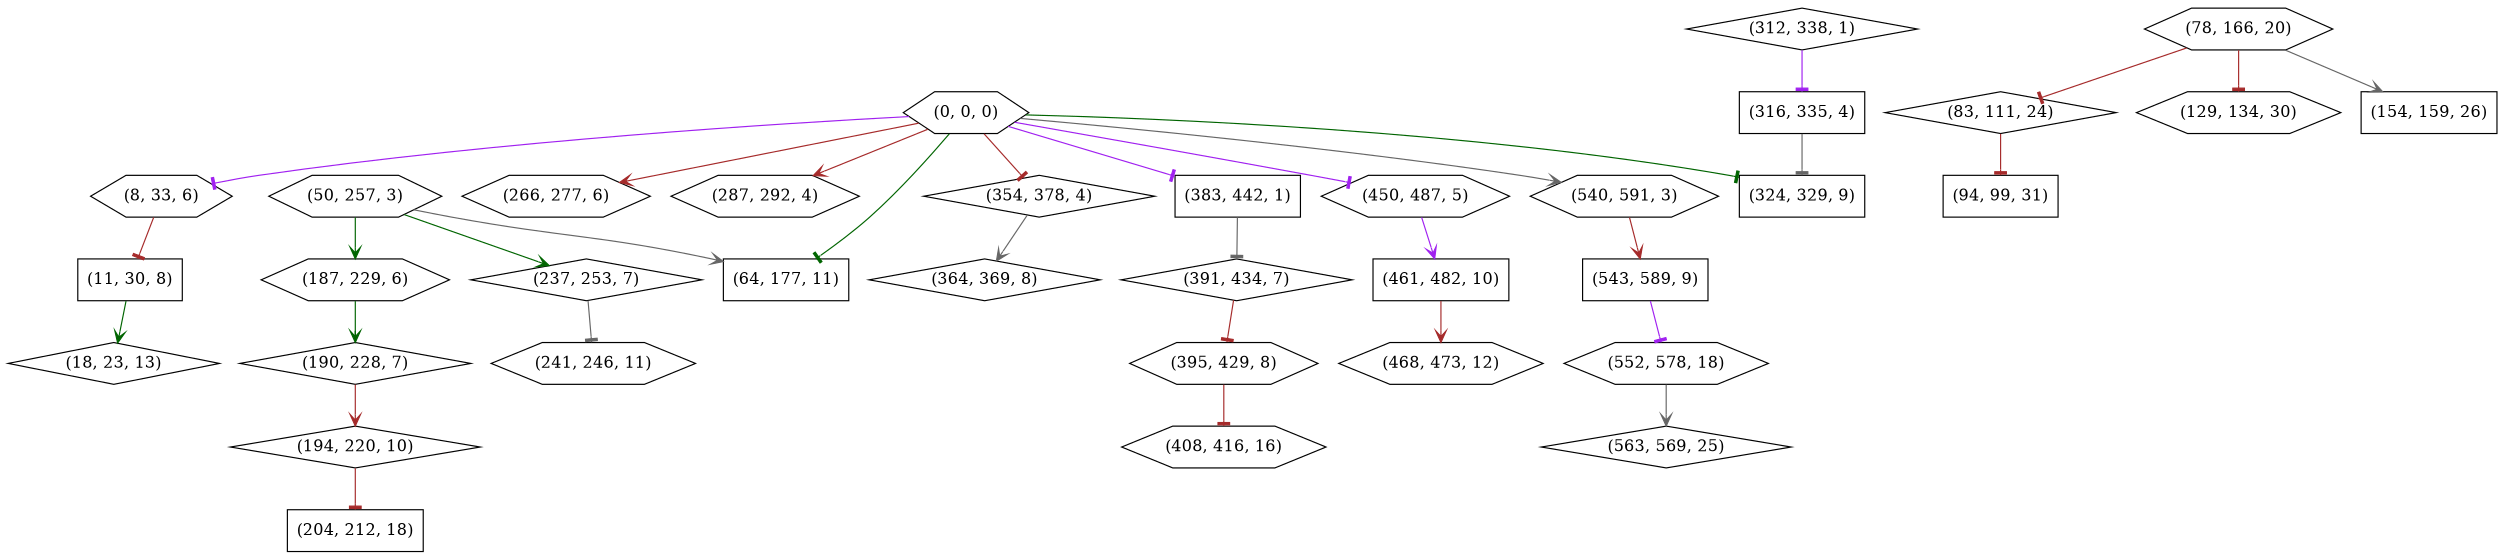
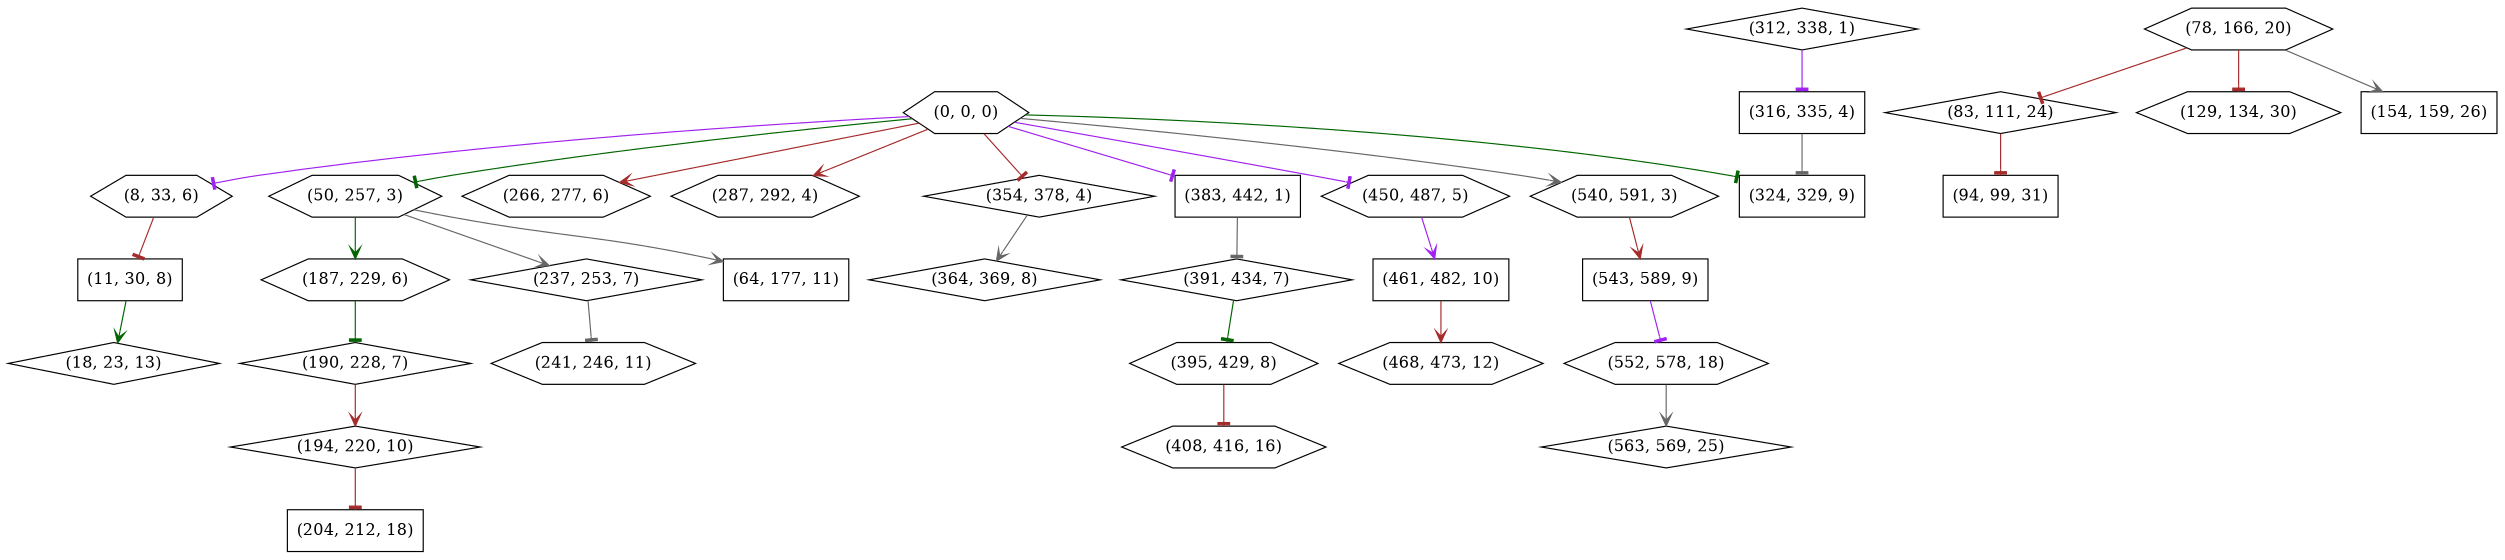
(889, 199) -> (665, 146)
(471, 238) -> (471, 238)
(1231, 318) -> (1231, 318)
(355, 319) -> (355, 319)
